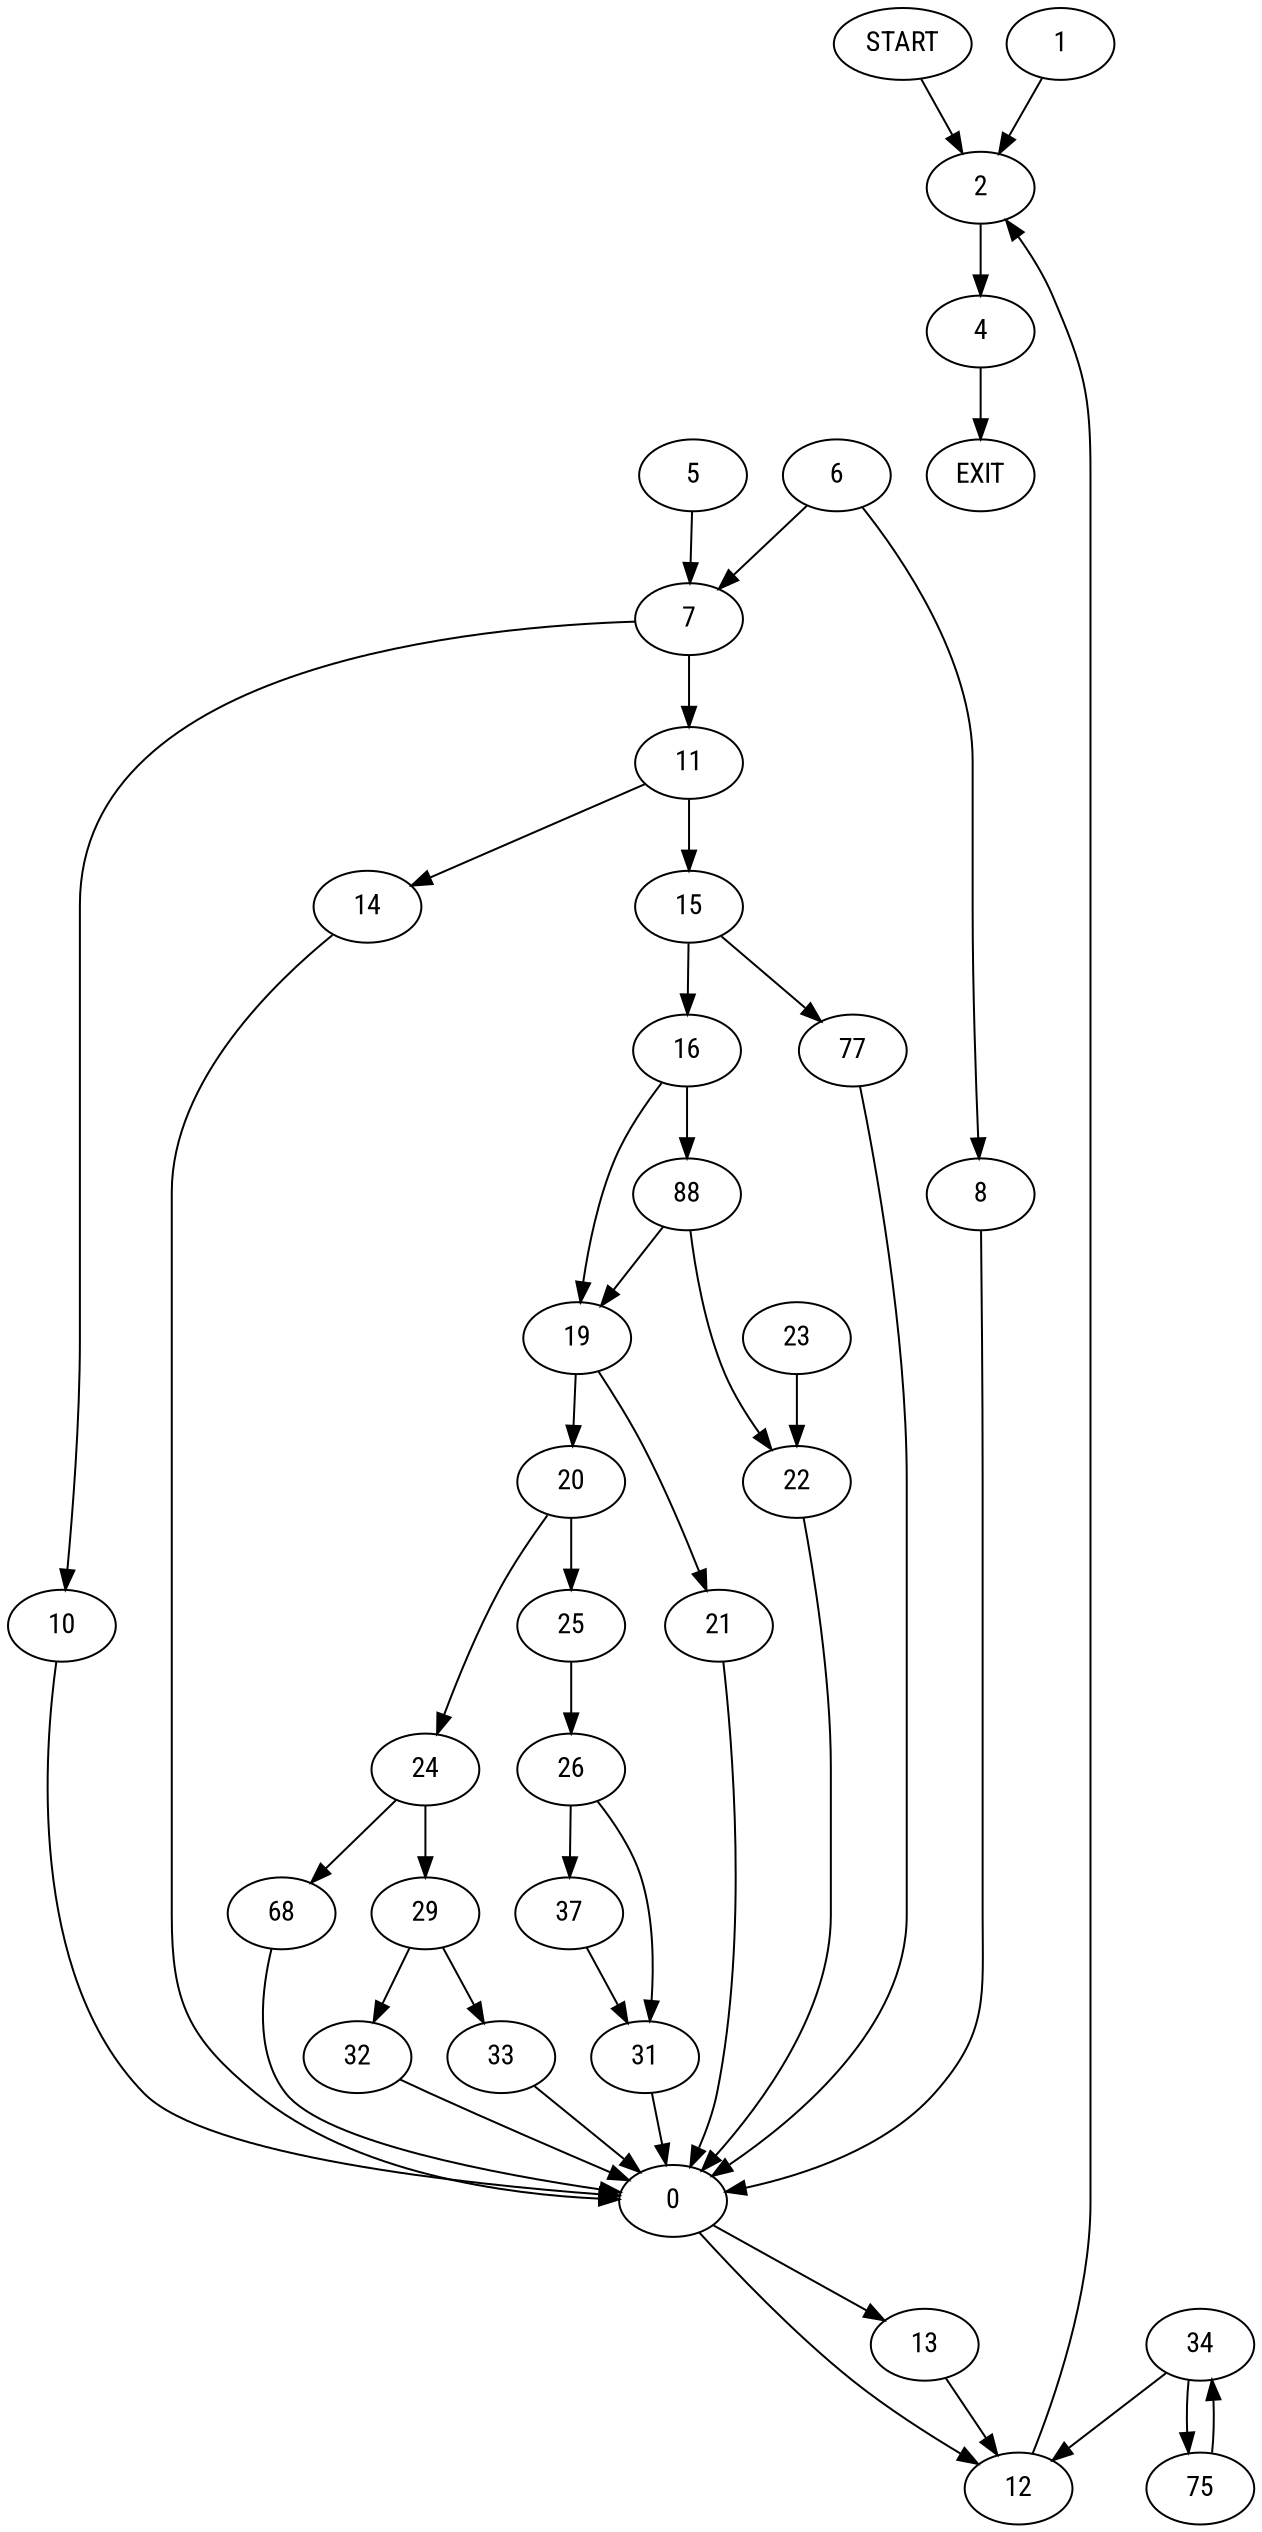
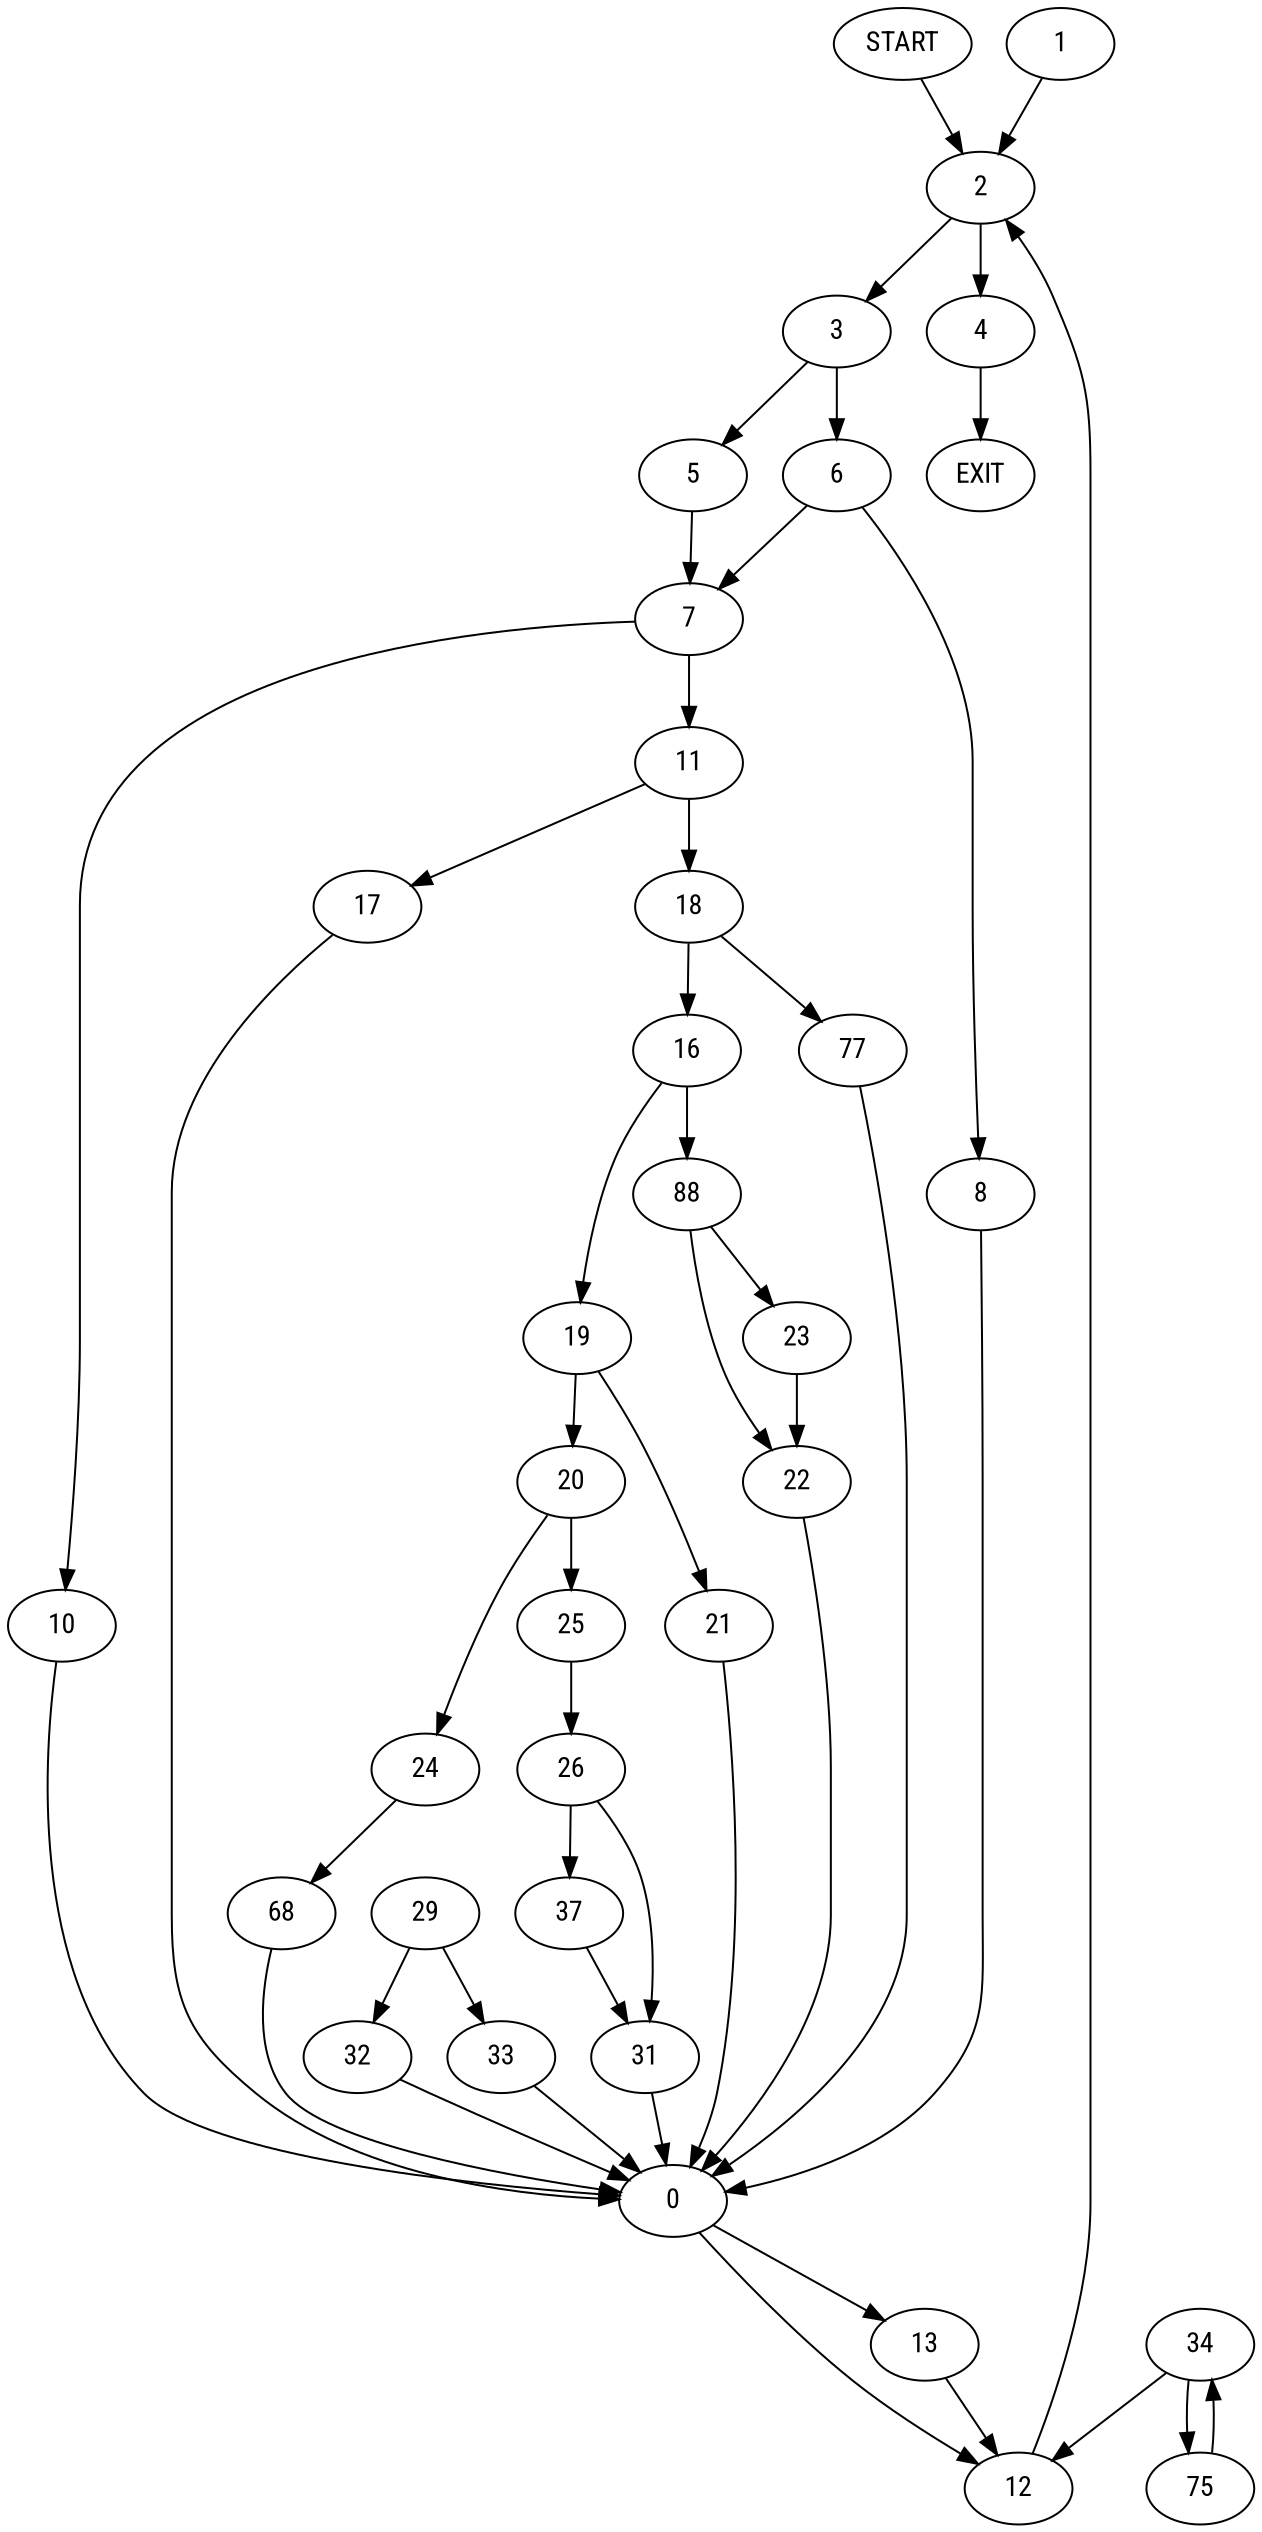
none -> (837, 332)
(367, 907) -> (367, 907)
(689, 907) -> (689, 907)
(638, 1258) -> (736, 1258)
(425, 1832) -> none
